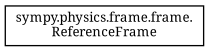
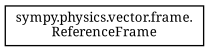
(104, 26) -> (104, 26)
